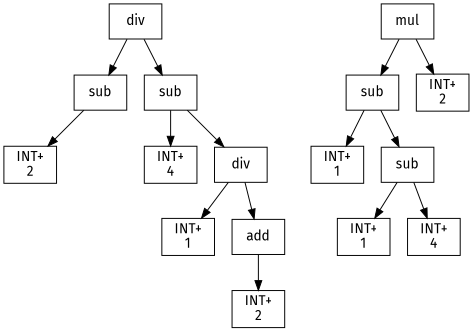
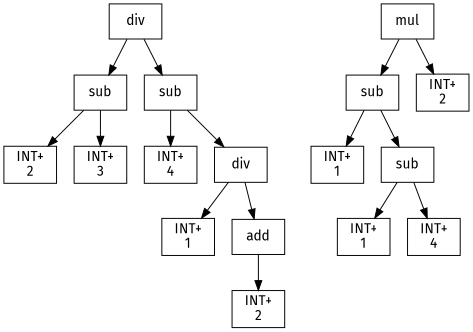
none -> (100, 165)
